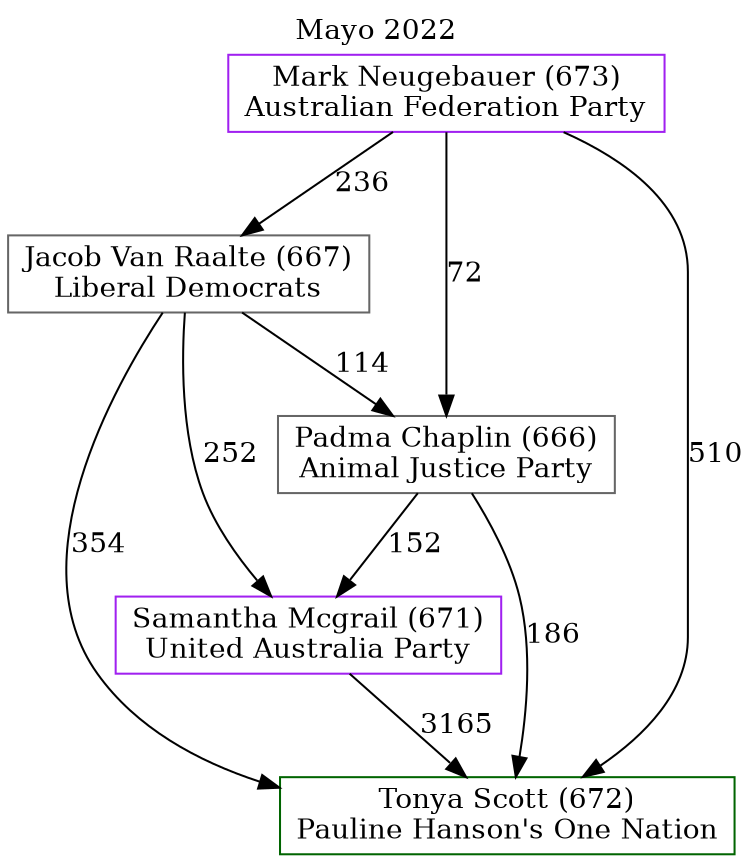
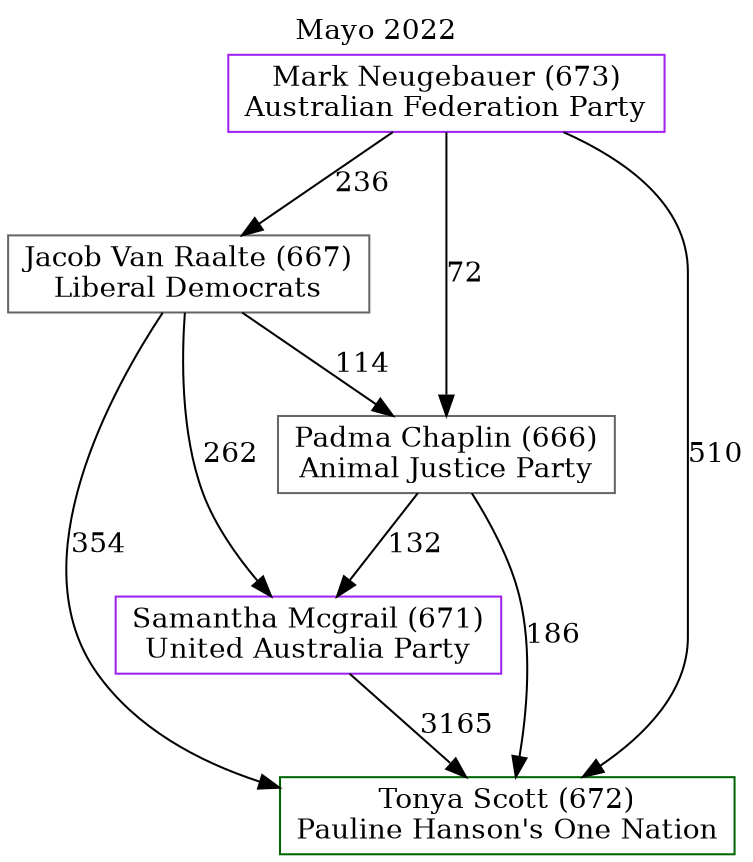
(231, 455) -> (231, 455)
(416, 545) -> (416, 545)
